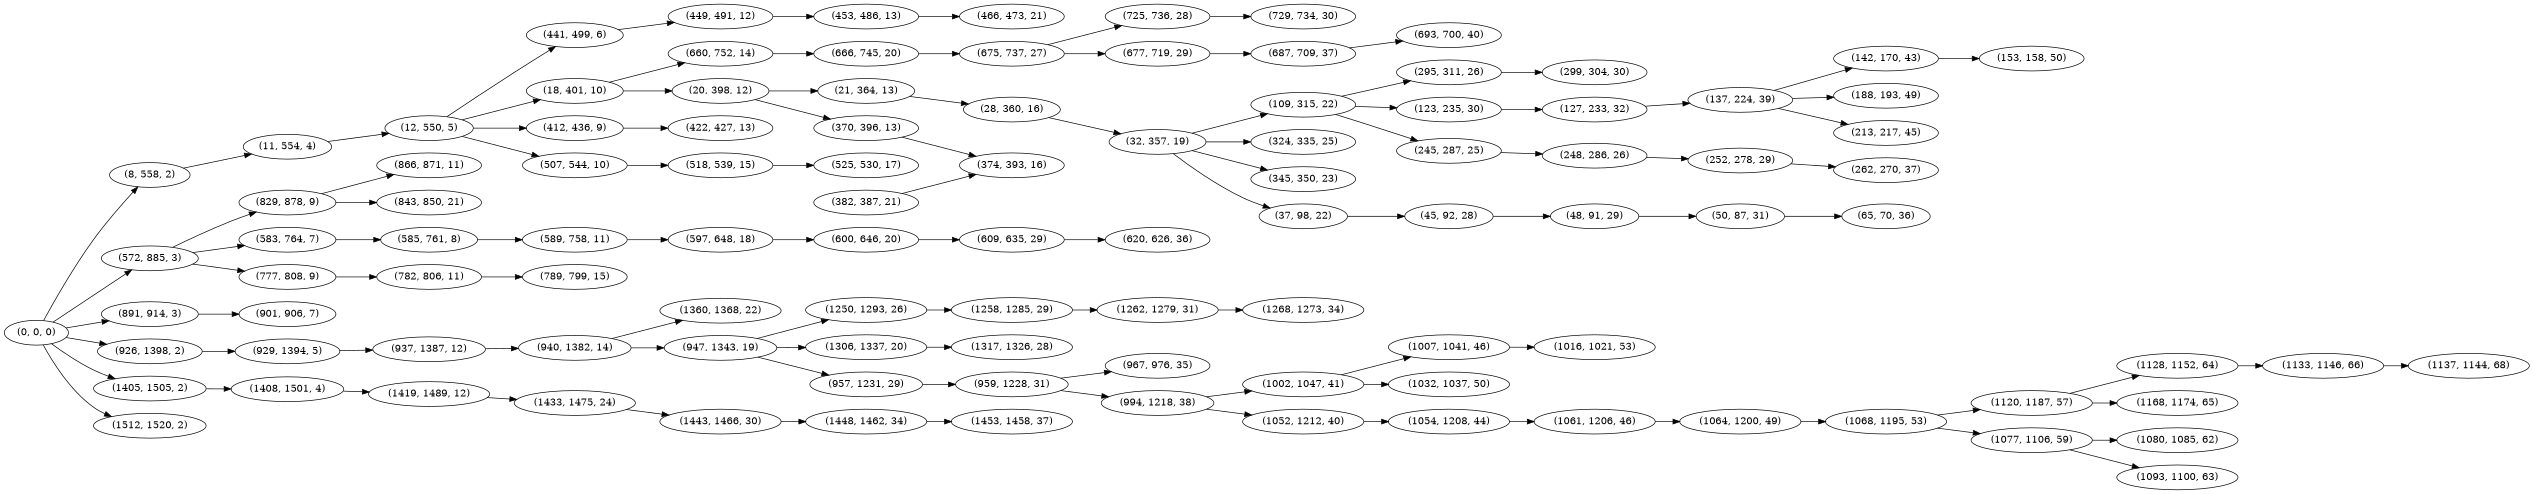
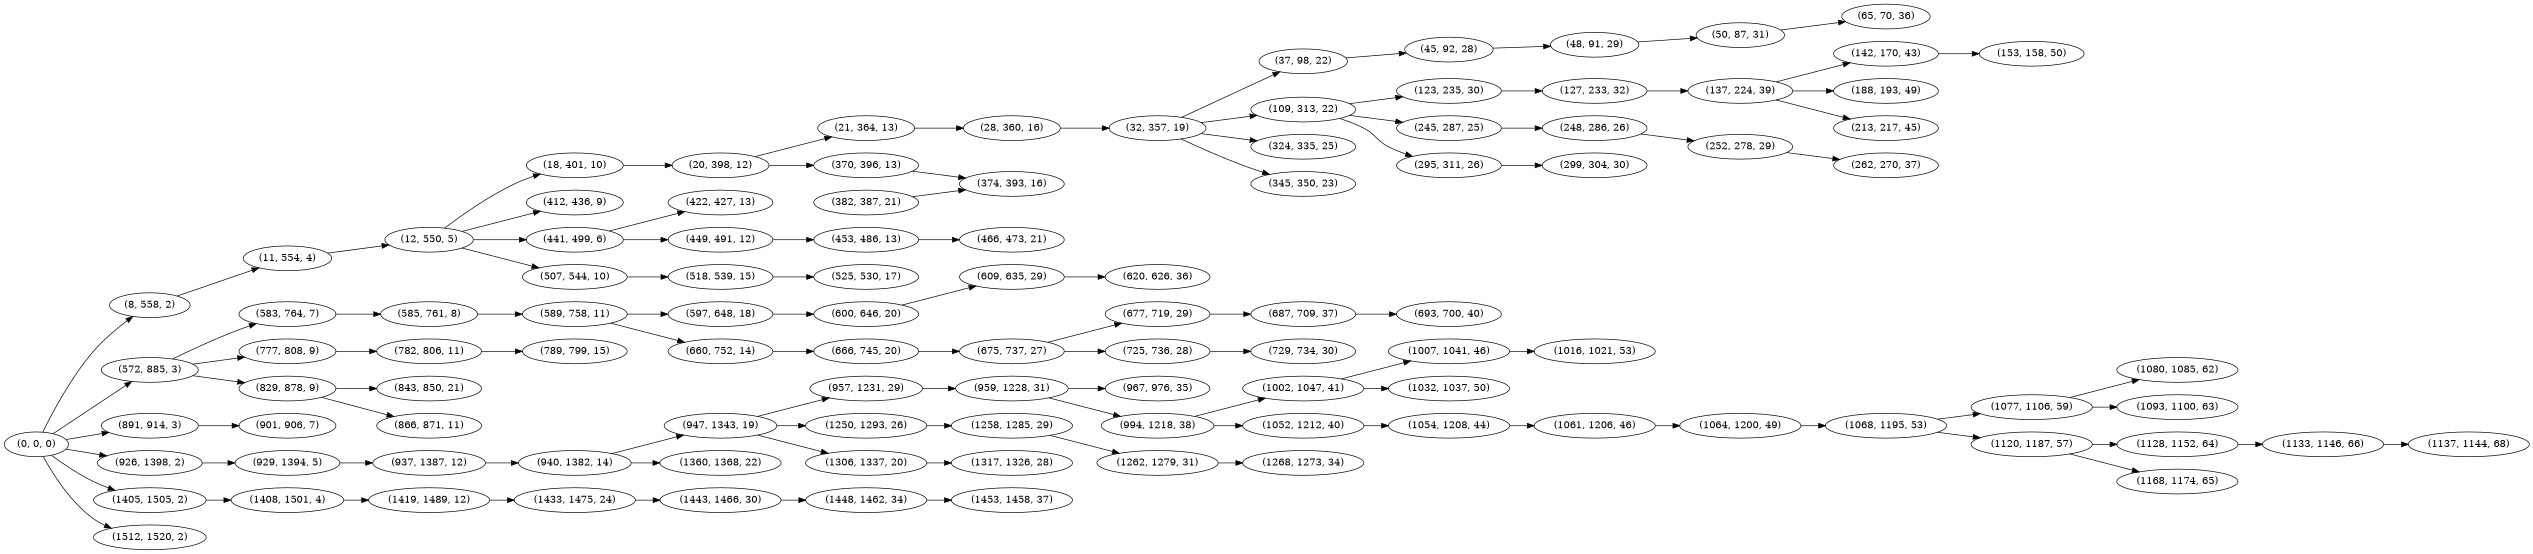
(644, 73) -> (644, 332)
(1303, 105) -> (1303, 110)
(642, 128) -> (644, 222)
